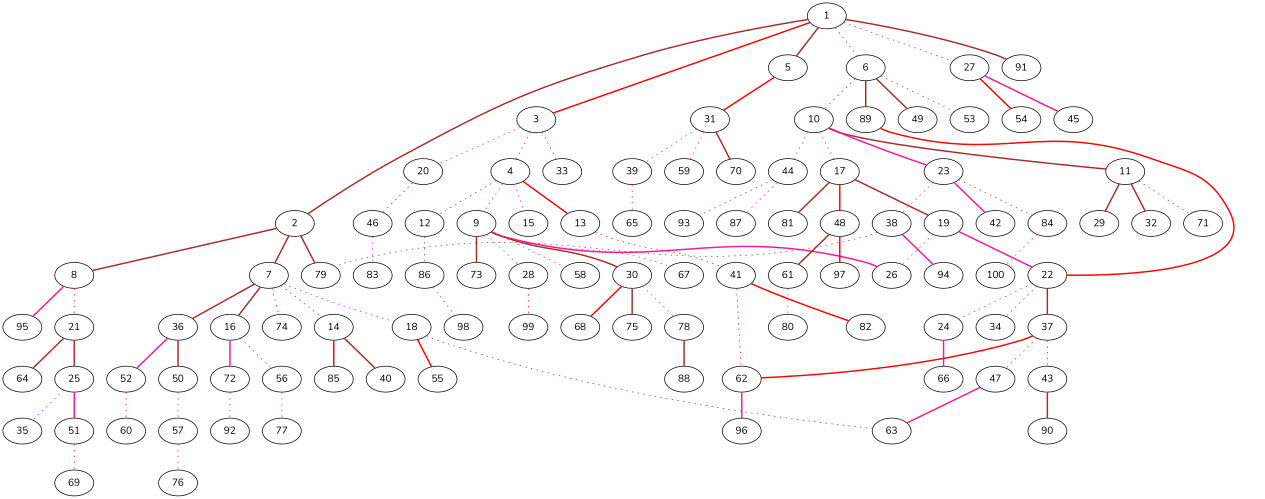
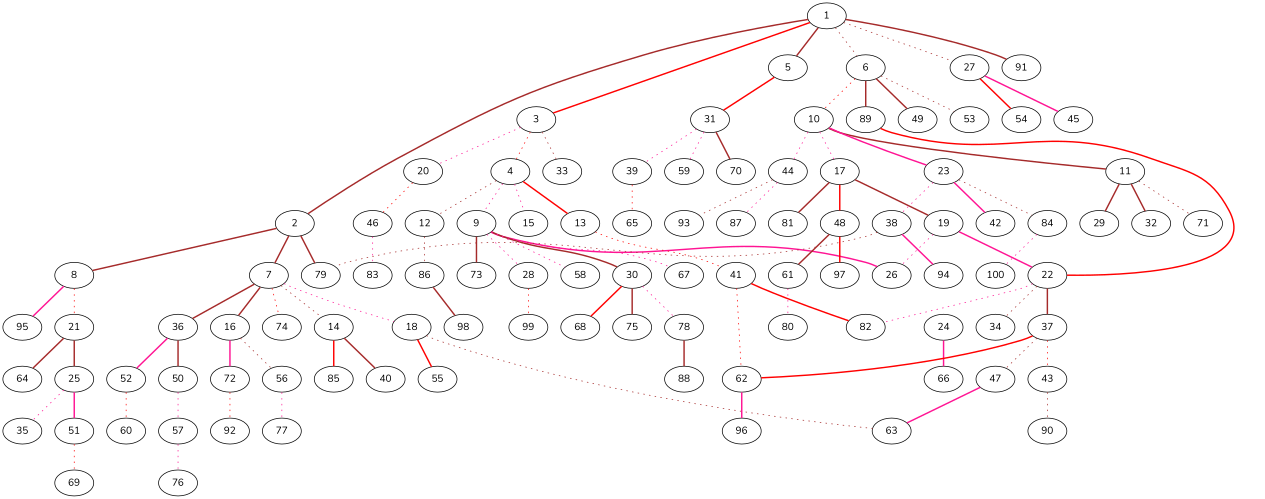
(444, 301) -> (444, 301)
(996, 301) -> (959, 304)
(1047, 405) -> (1047, 405)
